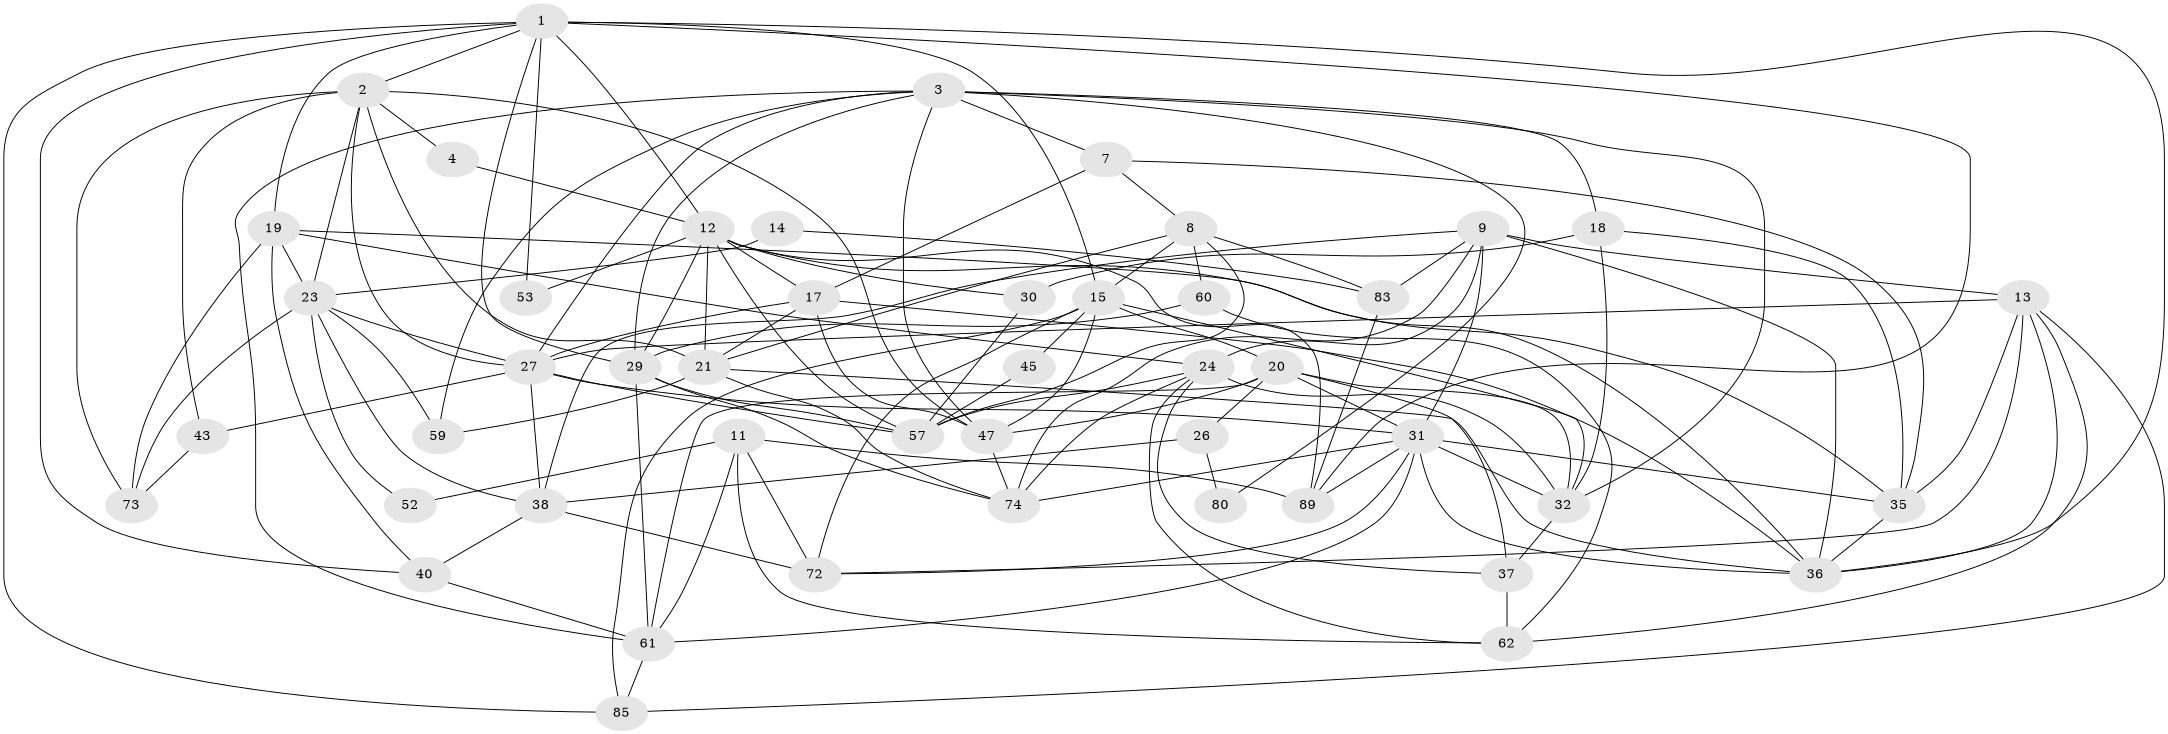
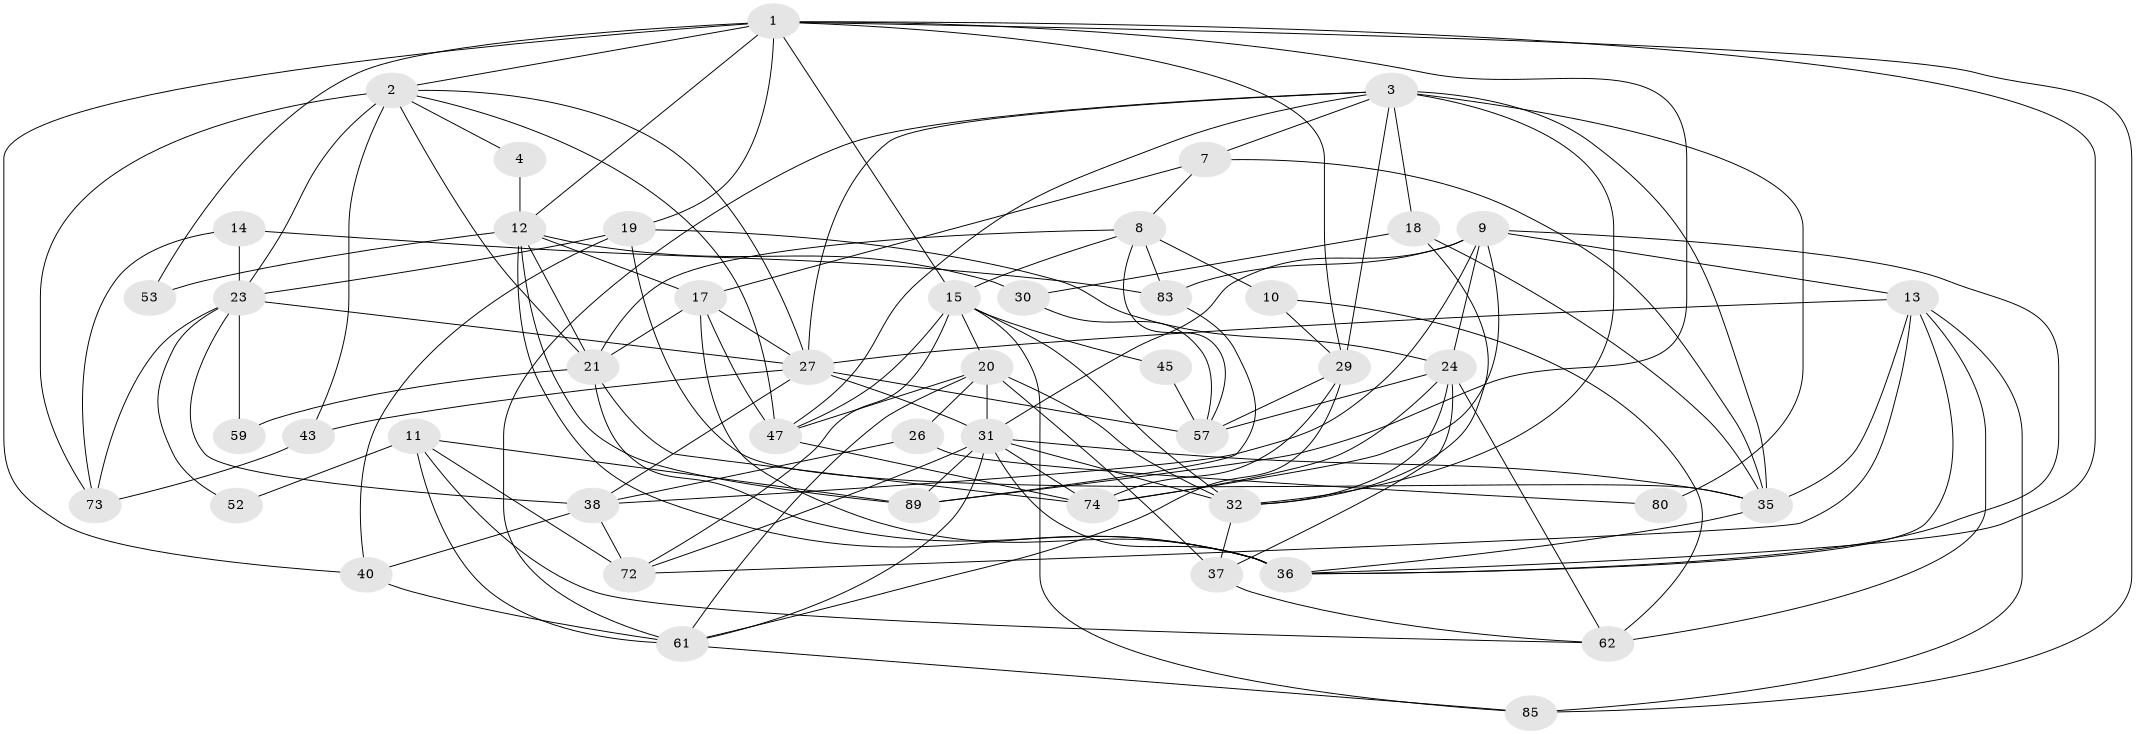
(611, 169) -> (1669, 217)
(1204, 298) -> (1272, 298)
(671, 304) -> none
(792, 351) -> none
(178, 357) -> (93, 327)
